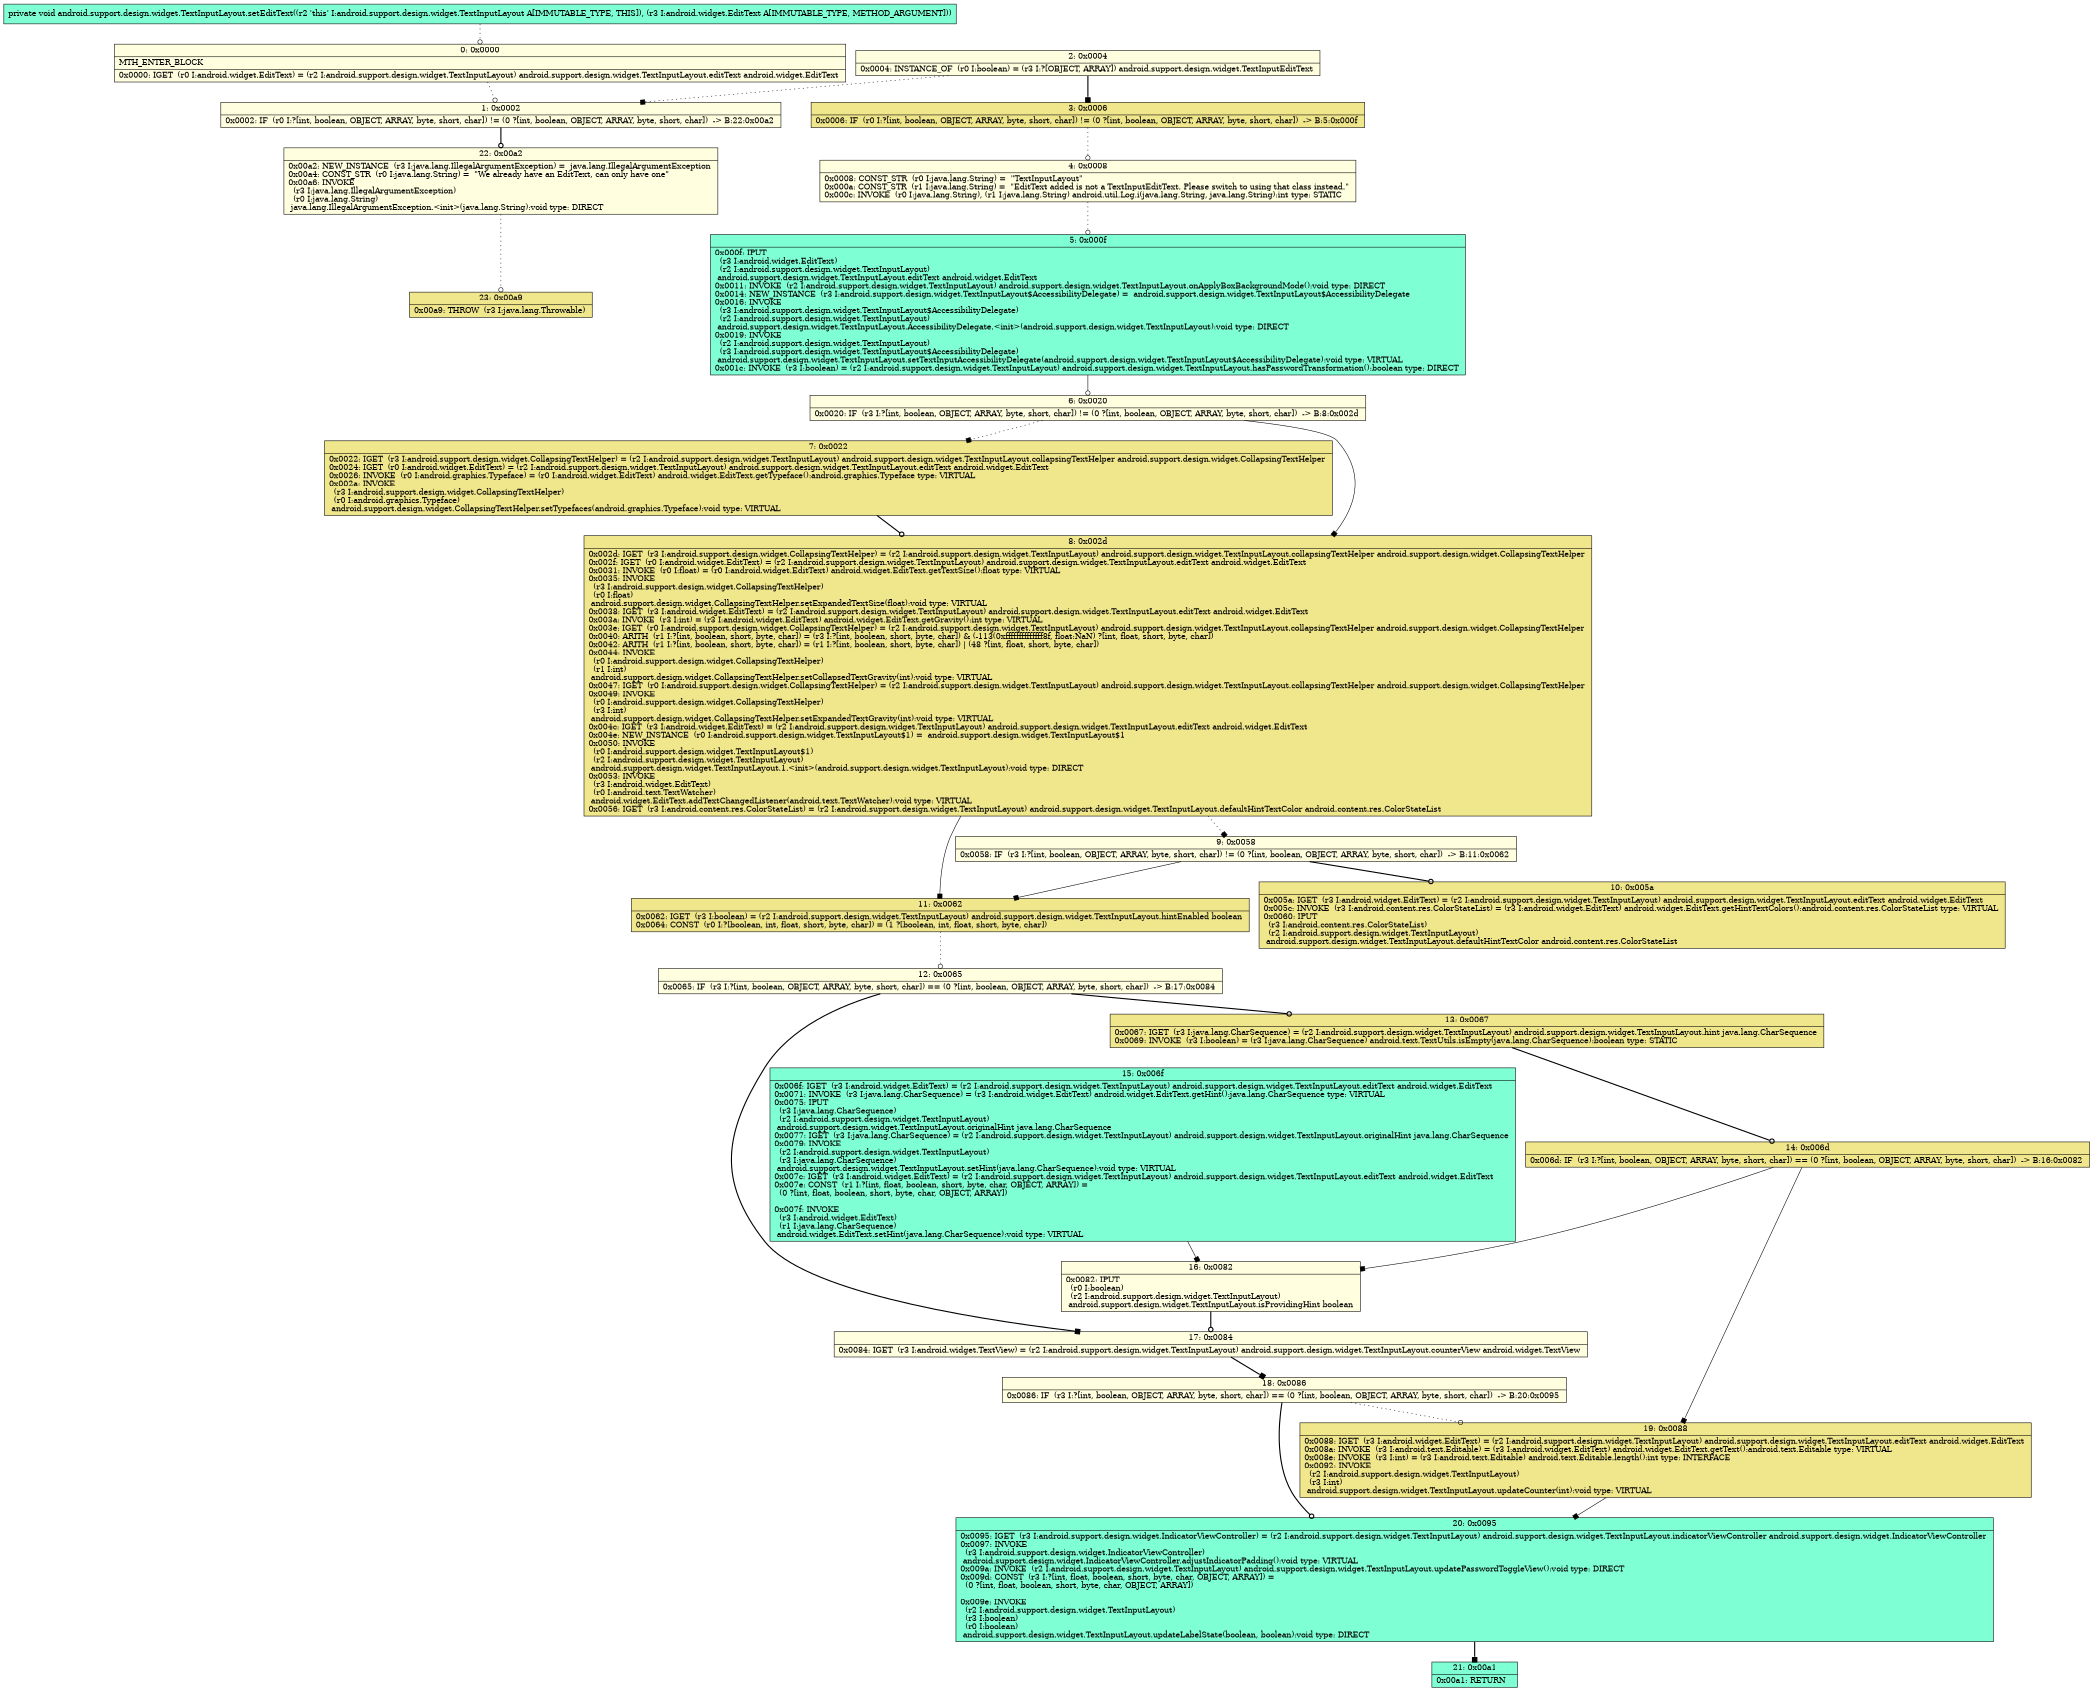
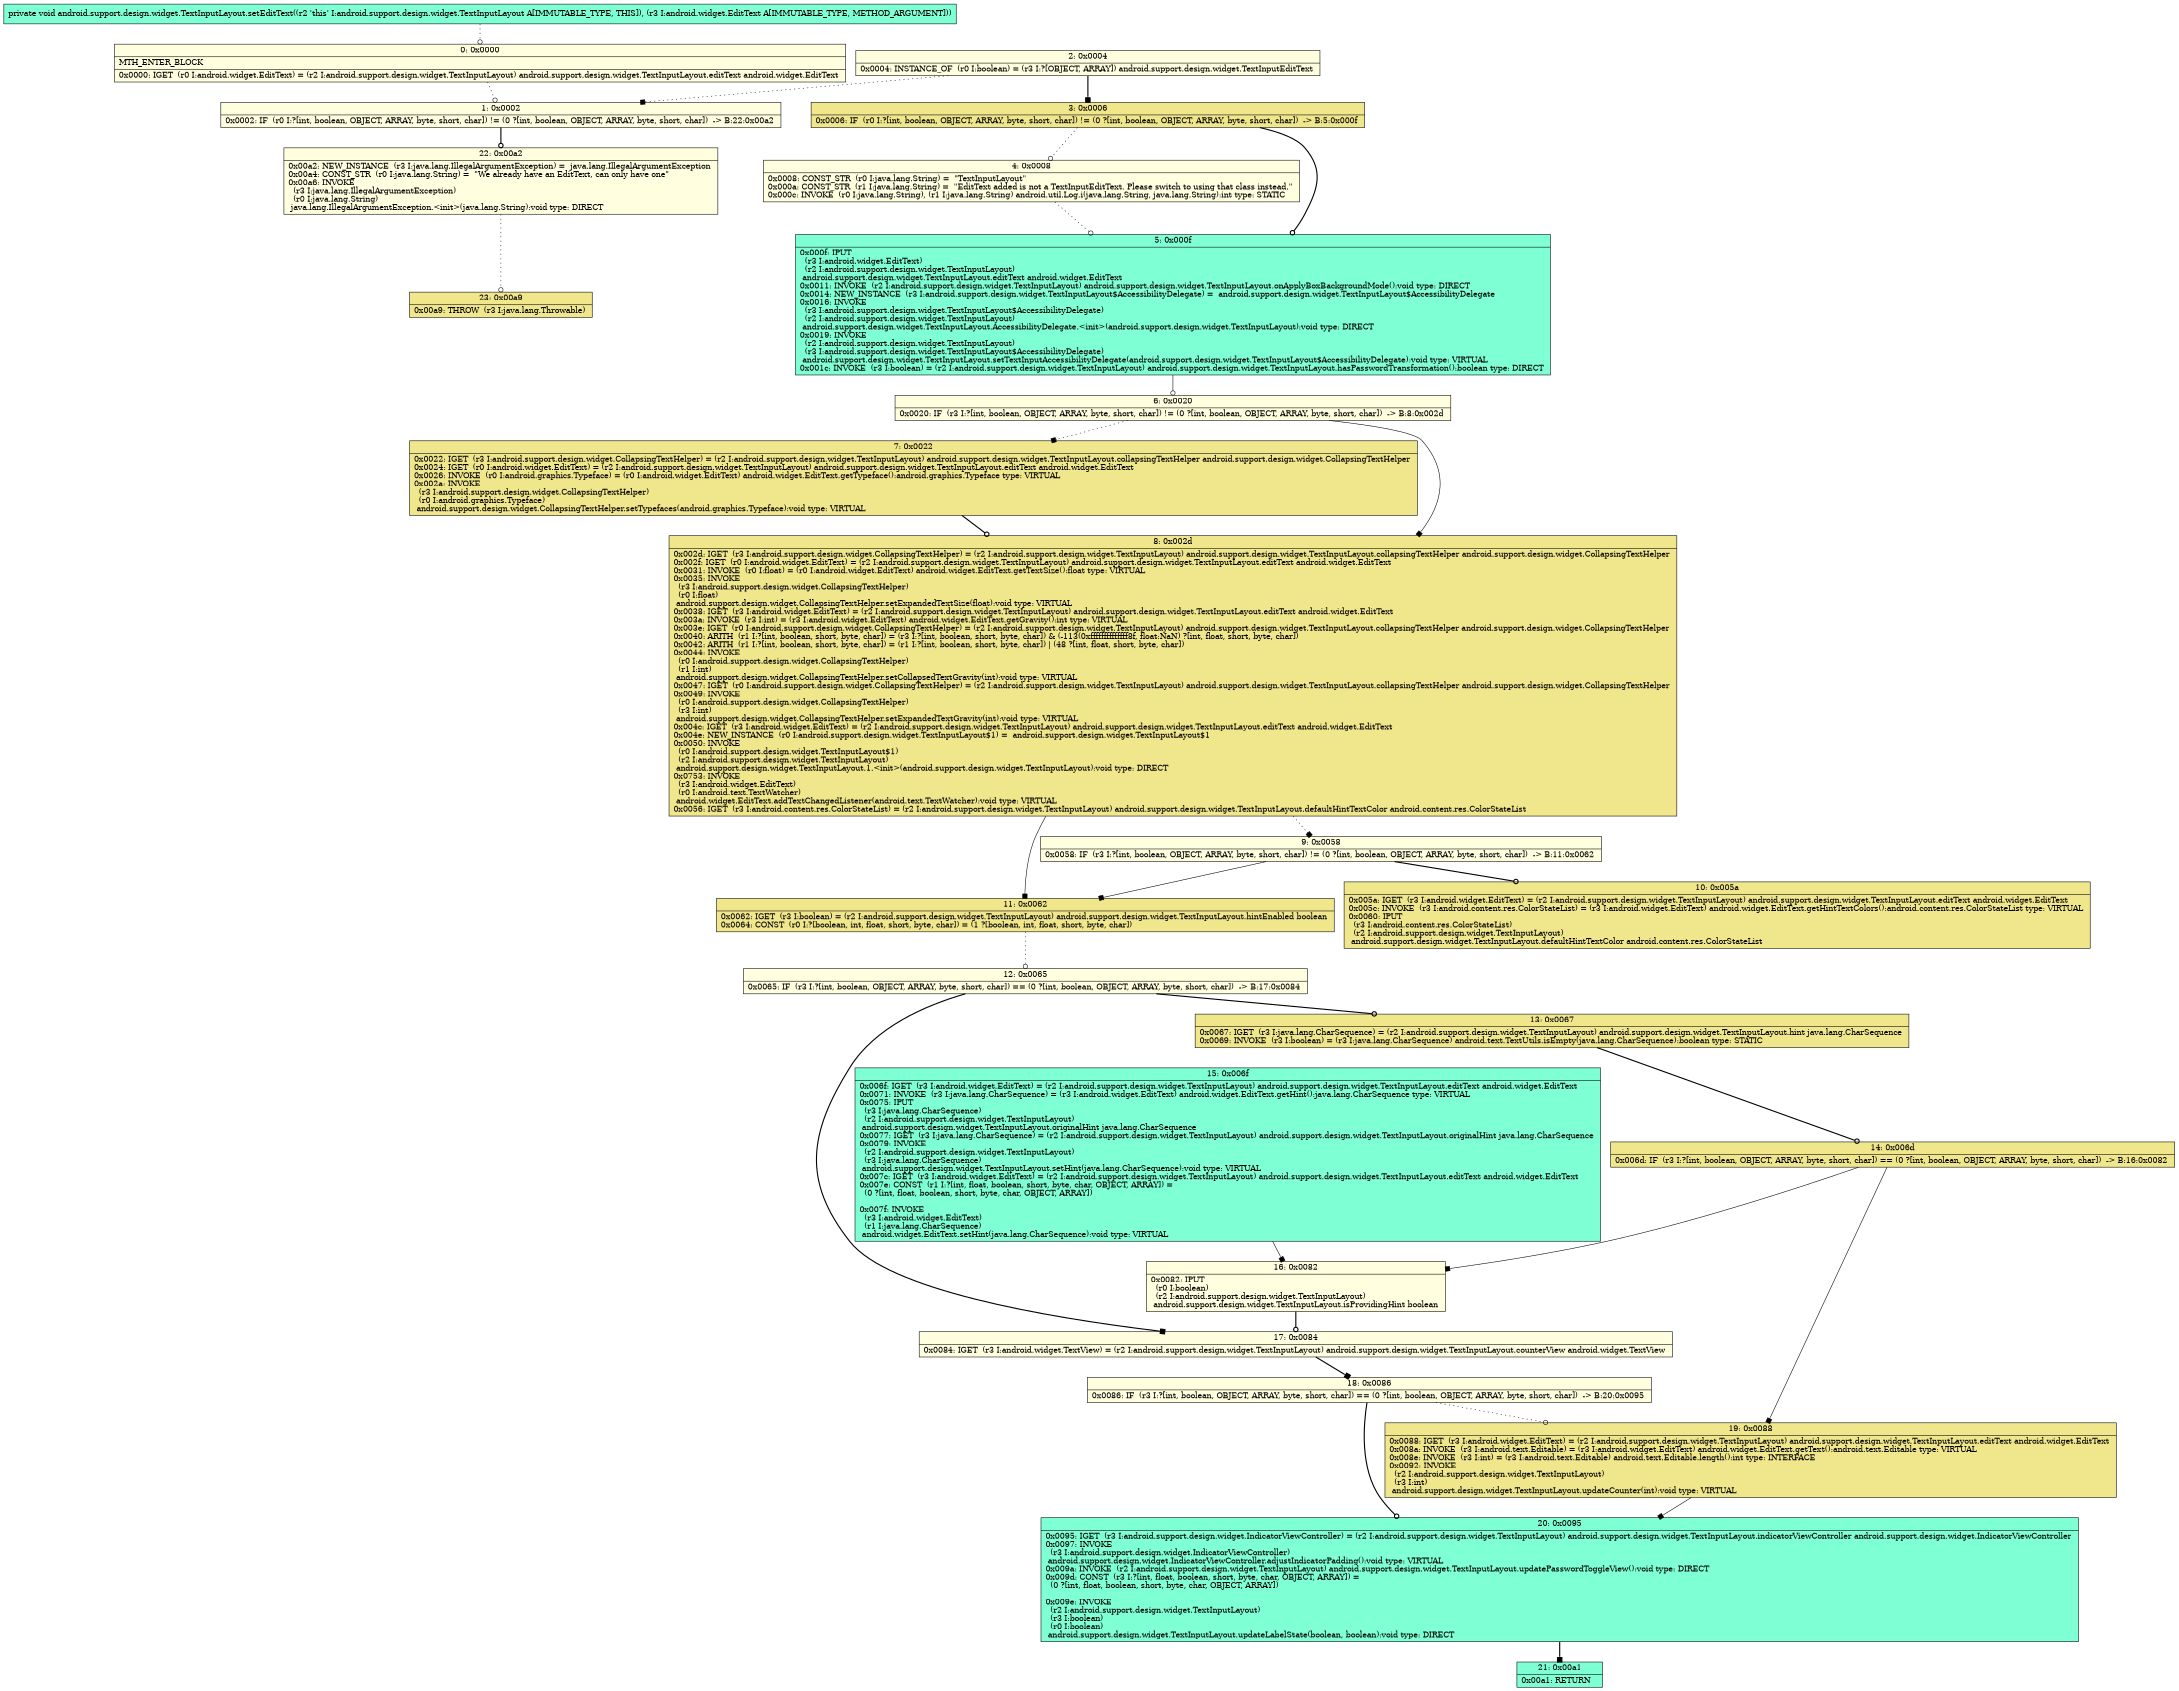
none -> (1315, 166)
(624, 777) -> (709, 777)
